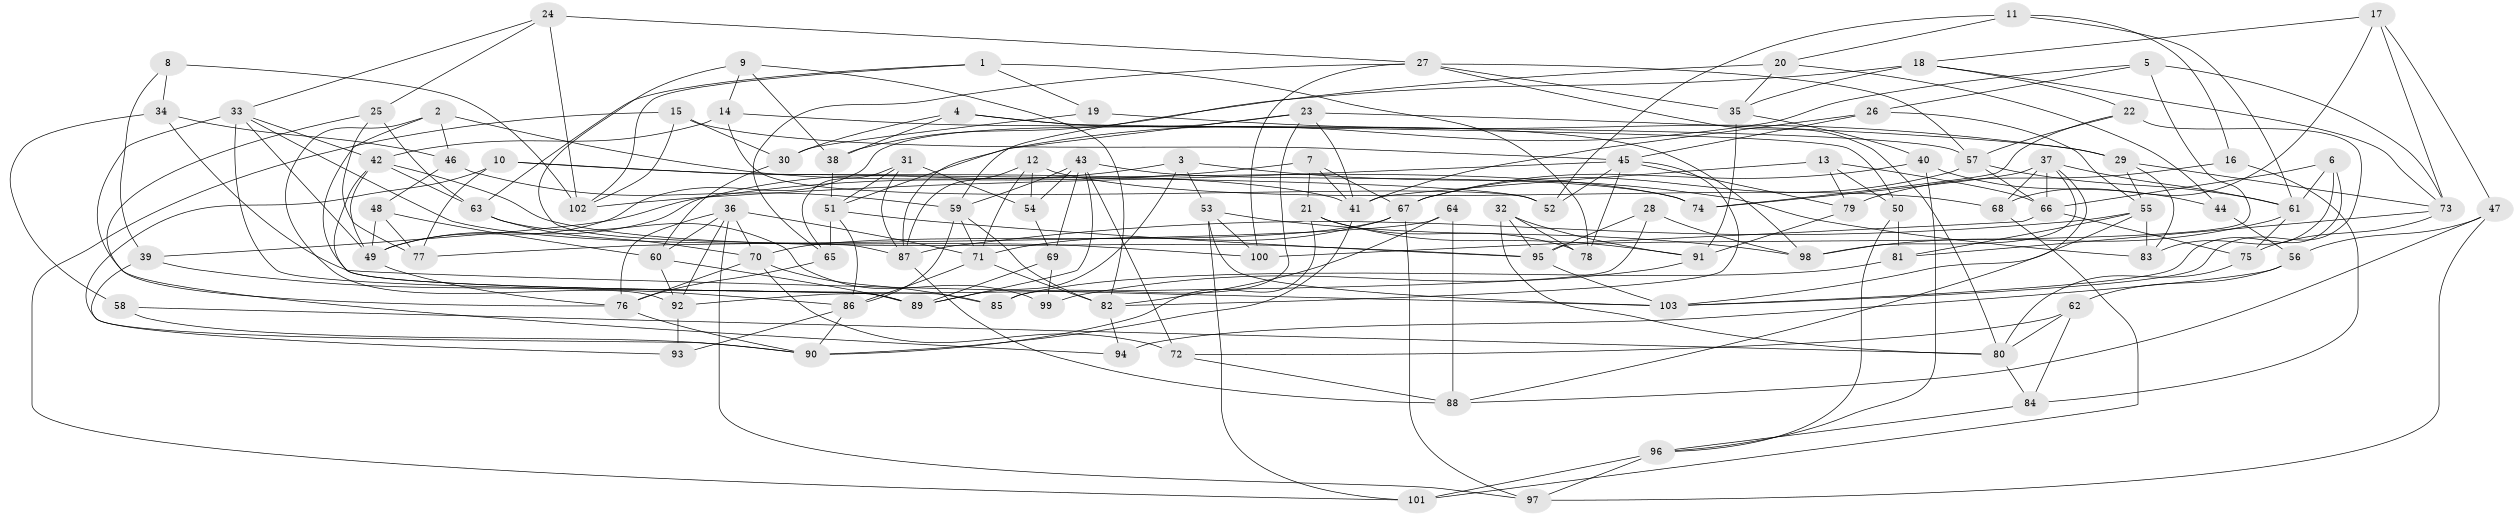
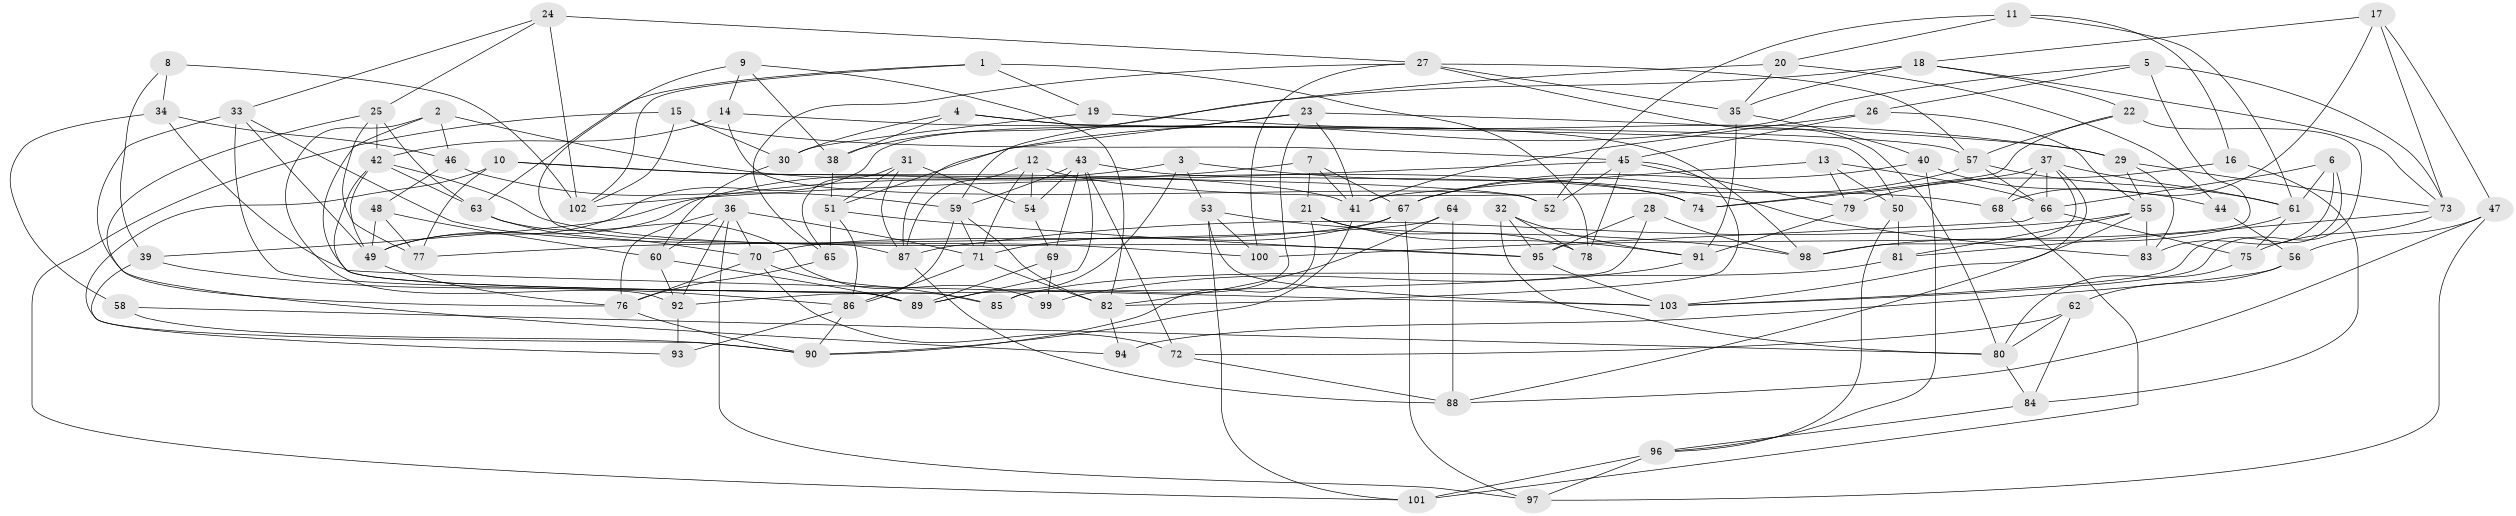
(326, 143) -> (377, 136)
